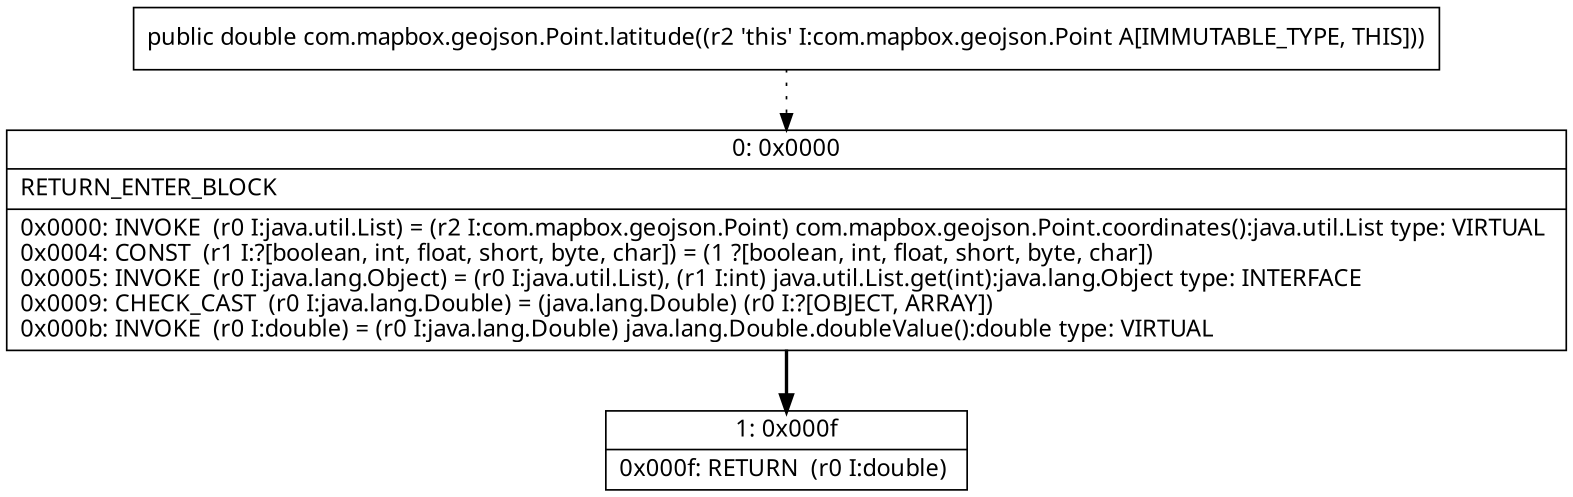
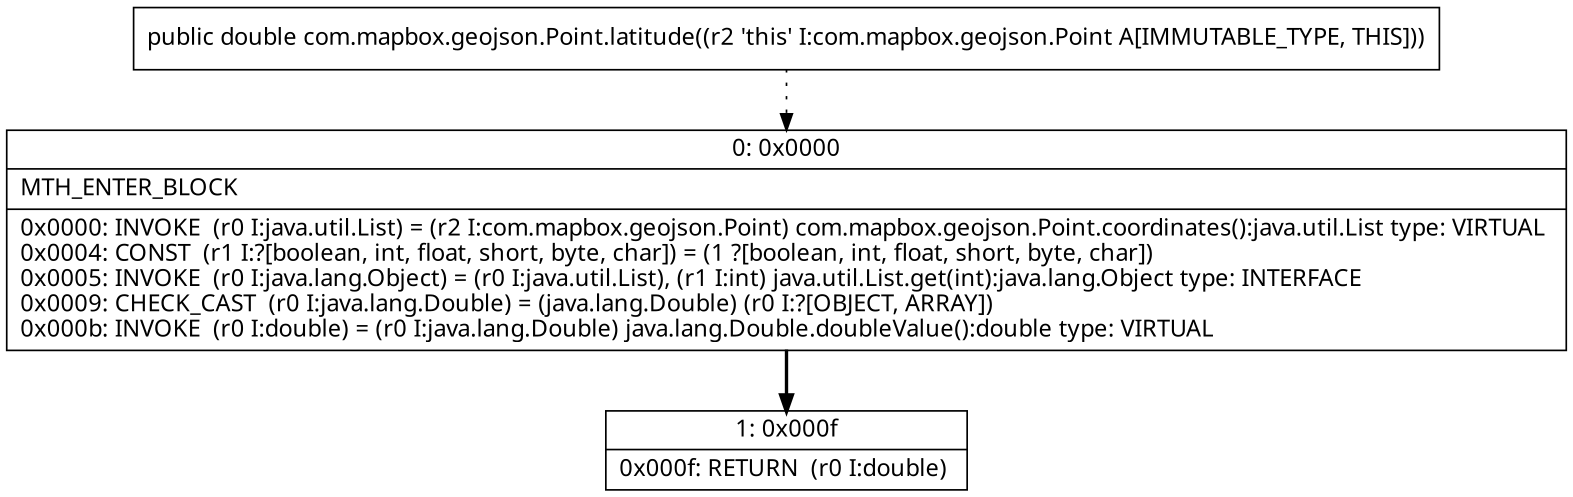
(150, 188) -> (129, 188)
